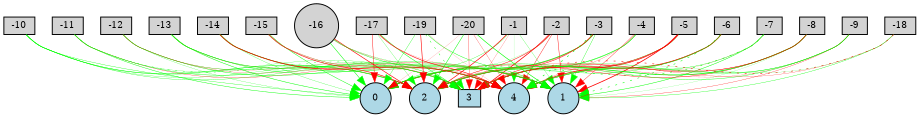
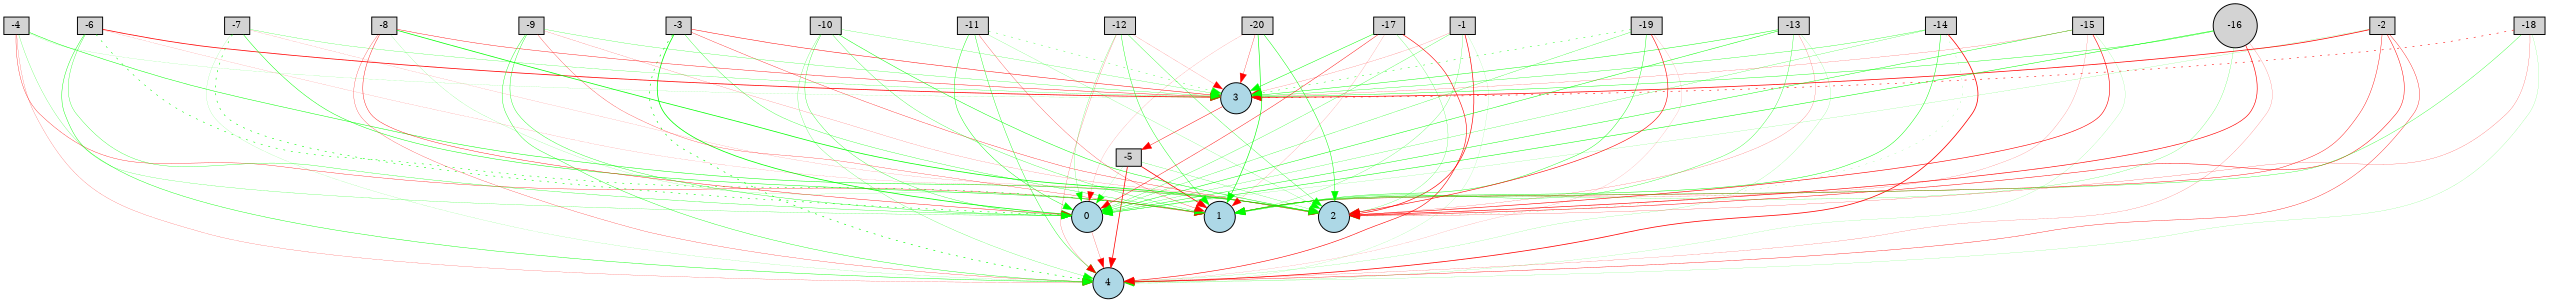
(482, 47) -> (1096, 245)
(585, 67) -> (1186, 126)
(470, 98) -> (1236, 98)
